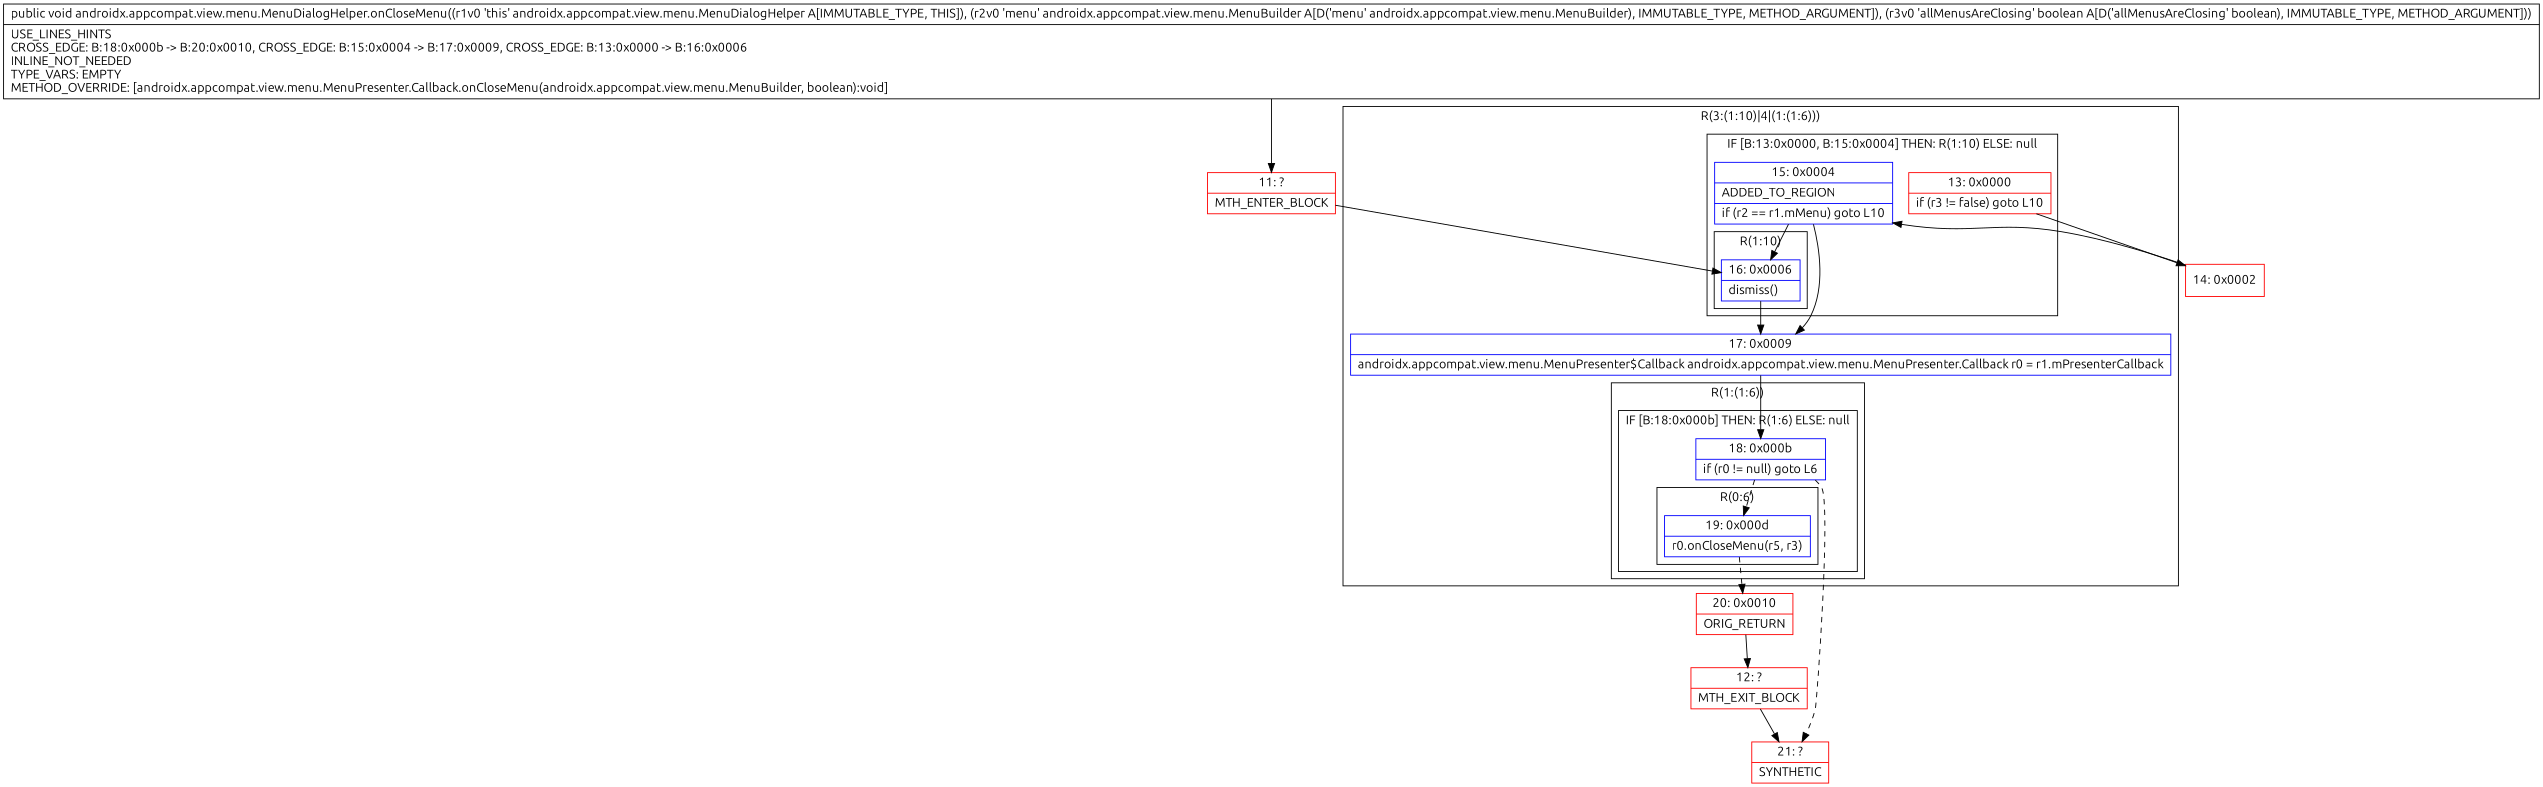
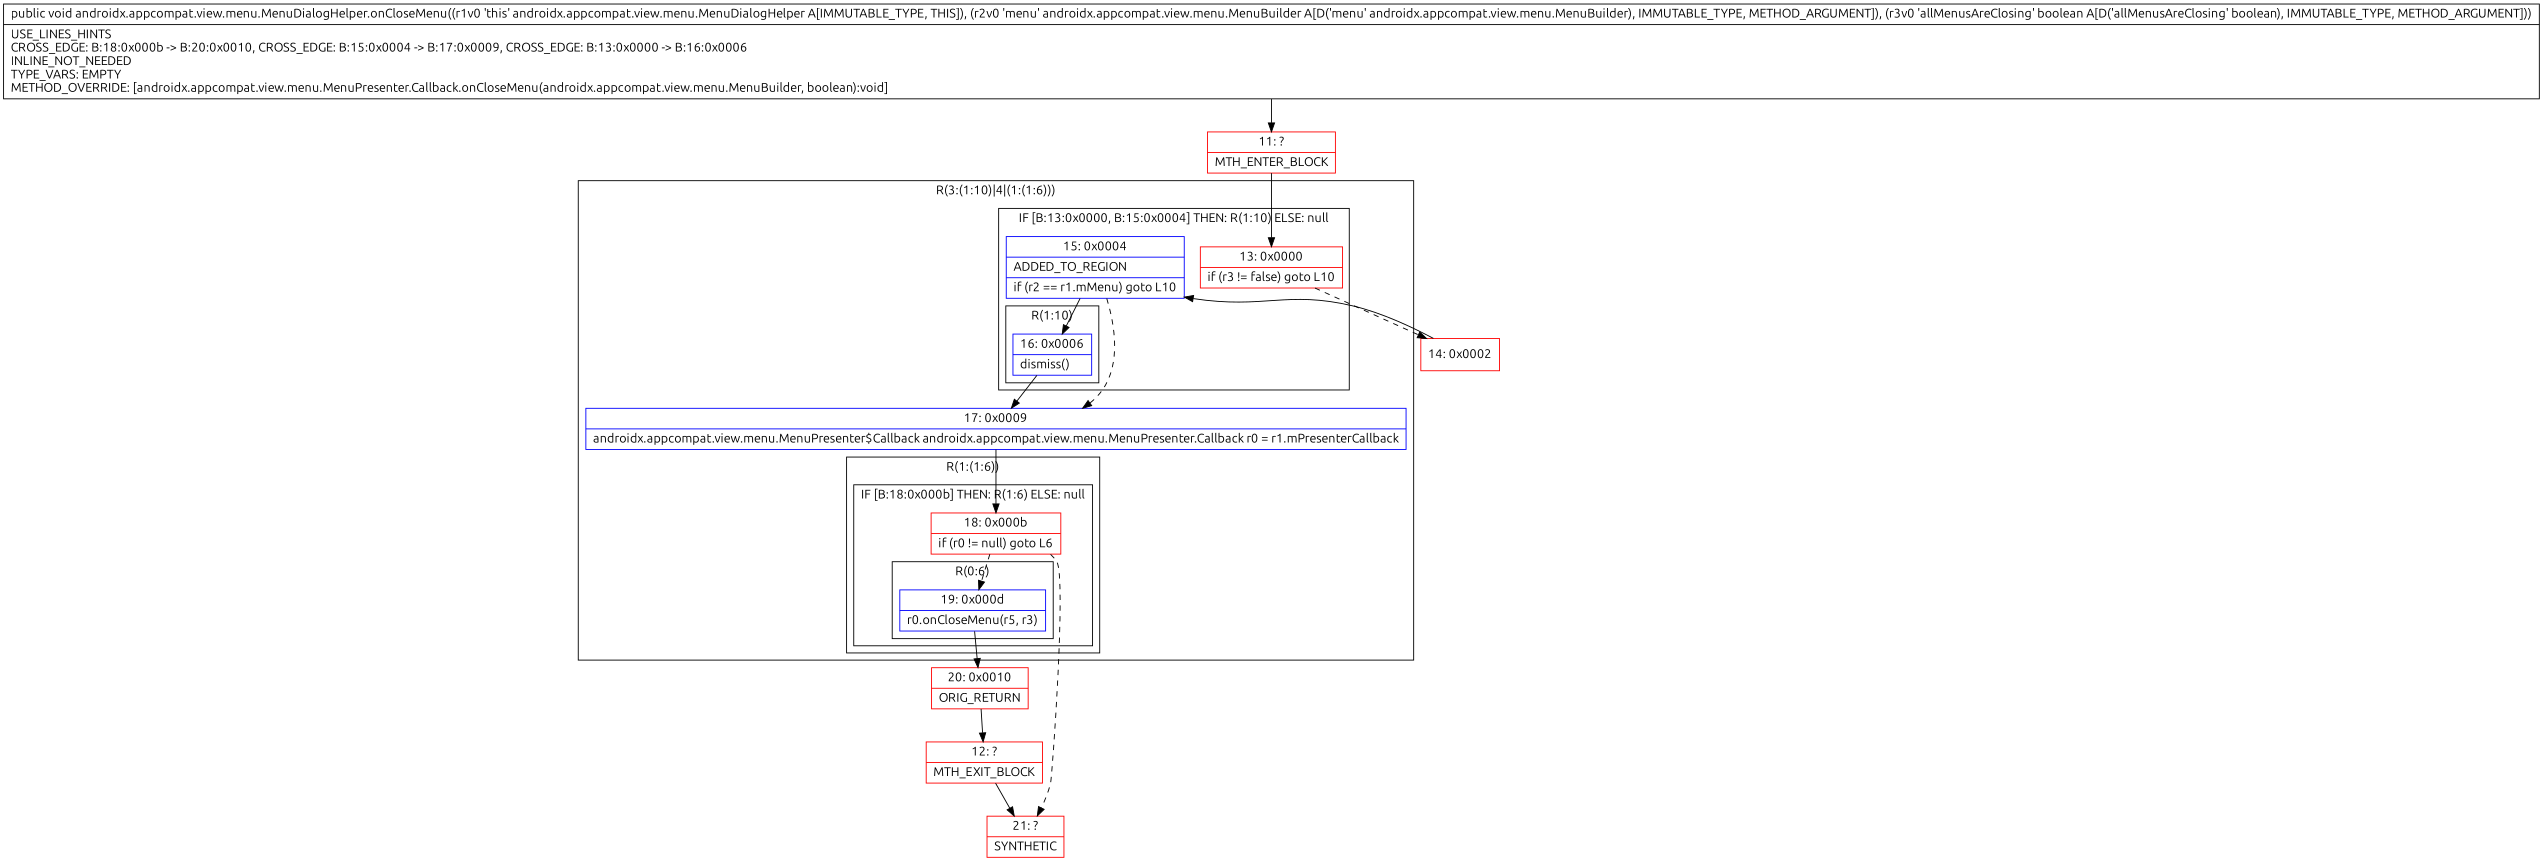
(2082, 230) -> (1367, 311)
(1524, 238) -> (1271, 202)
(1820, 278) -> (1114, 354)
(1761, 459) -> (996, 534)
(1741, 571) -> (976, 645)
